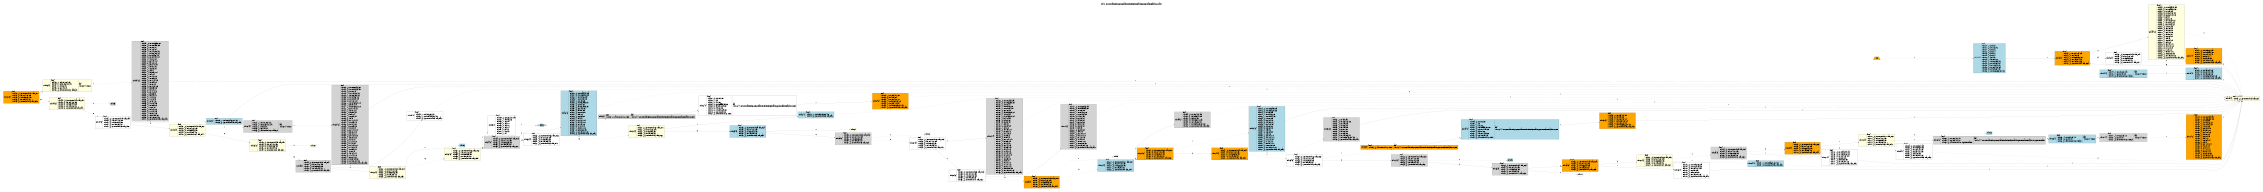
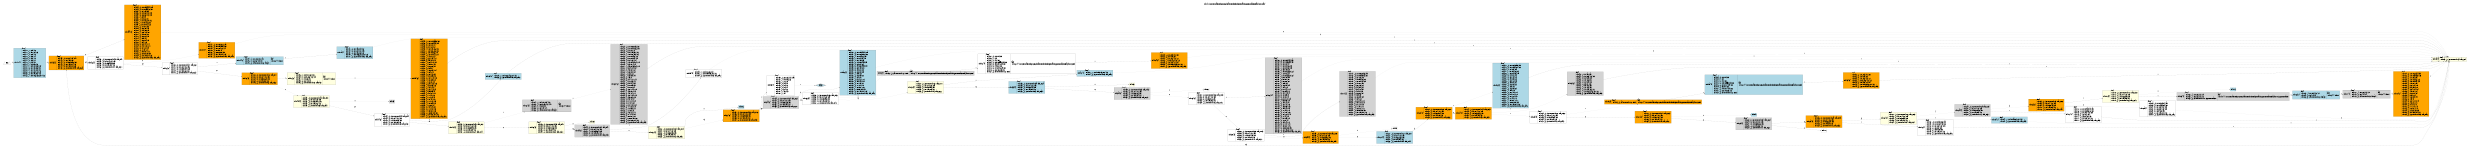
(2166, 32) -> (143, 32)
(1877, 58) -> (7, 63)
none -> (180, 69)
(150, 81) -> (429, 79)
(1192, 120) -> none
(462, 154) -> (741, 116)
(1409, 160) -> (1653, 117)
